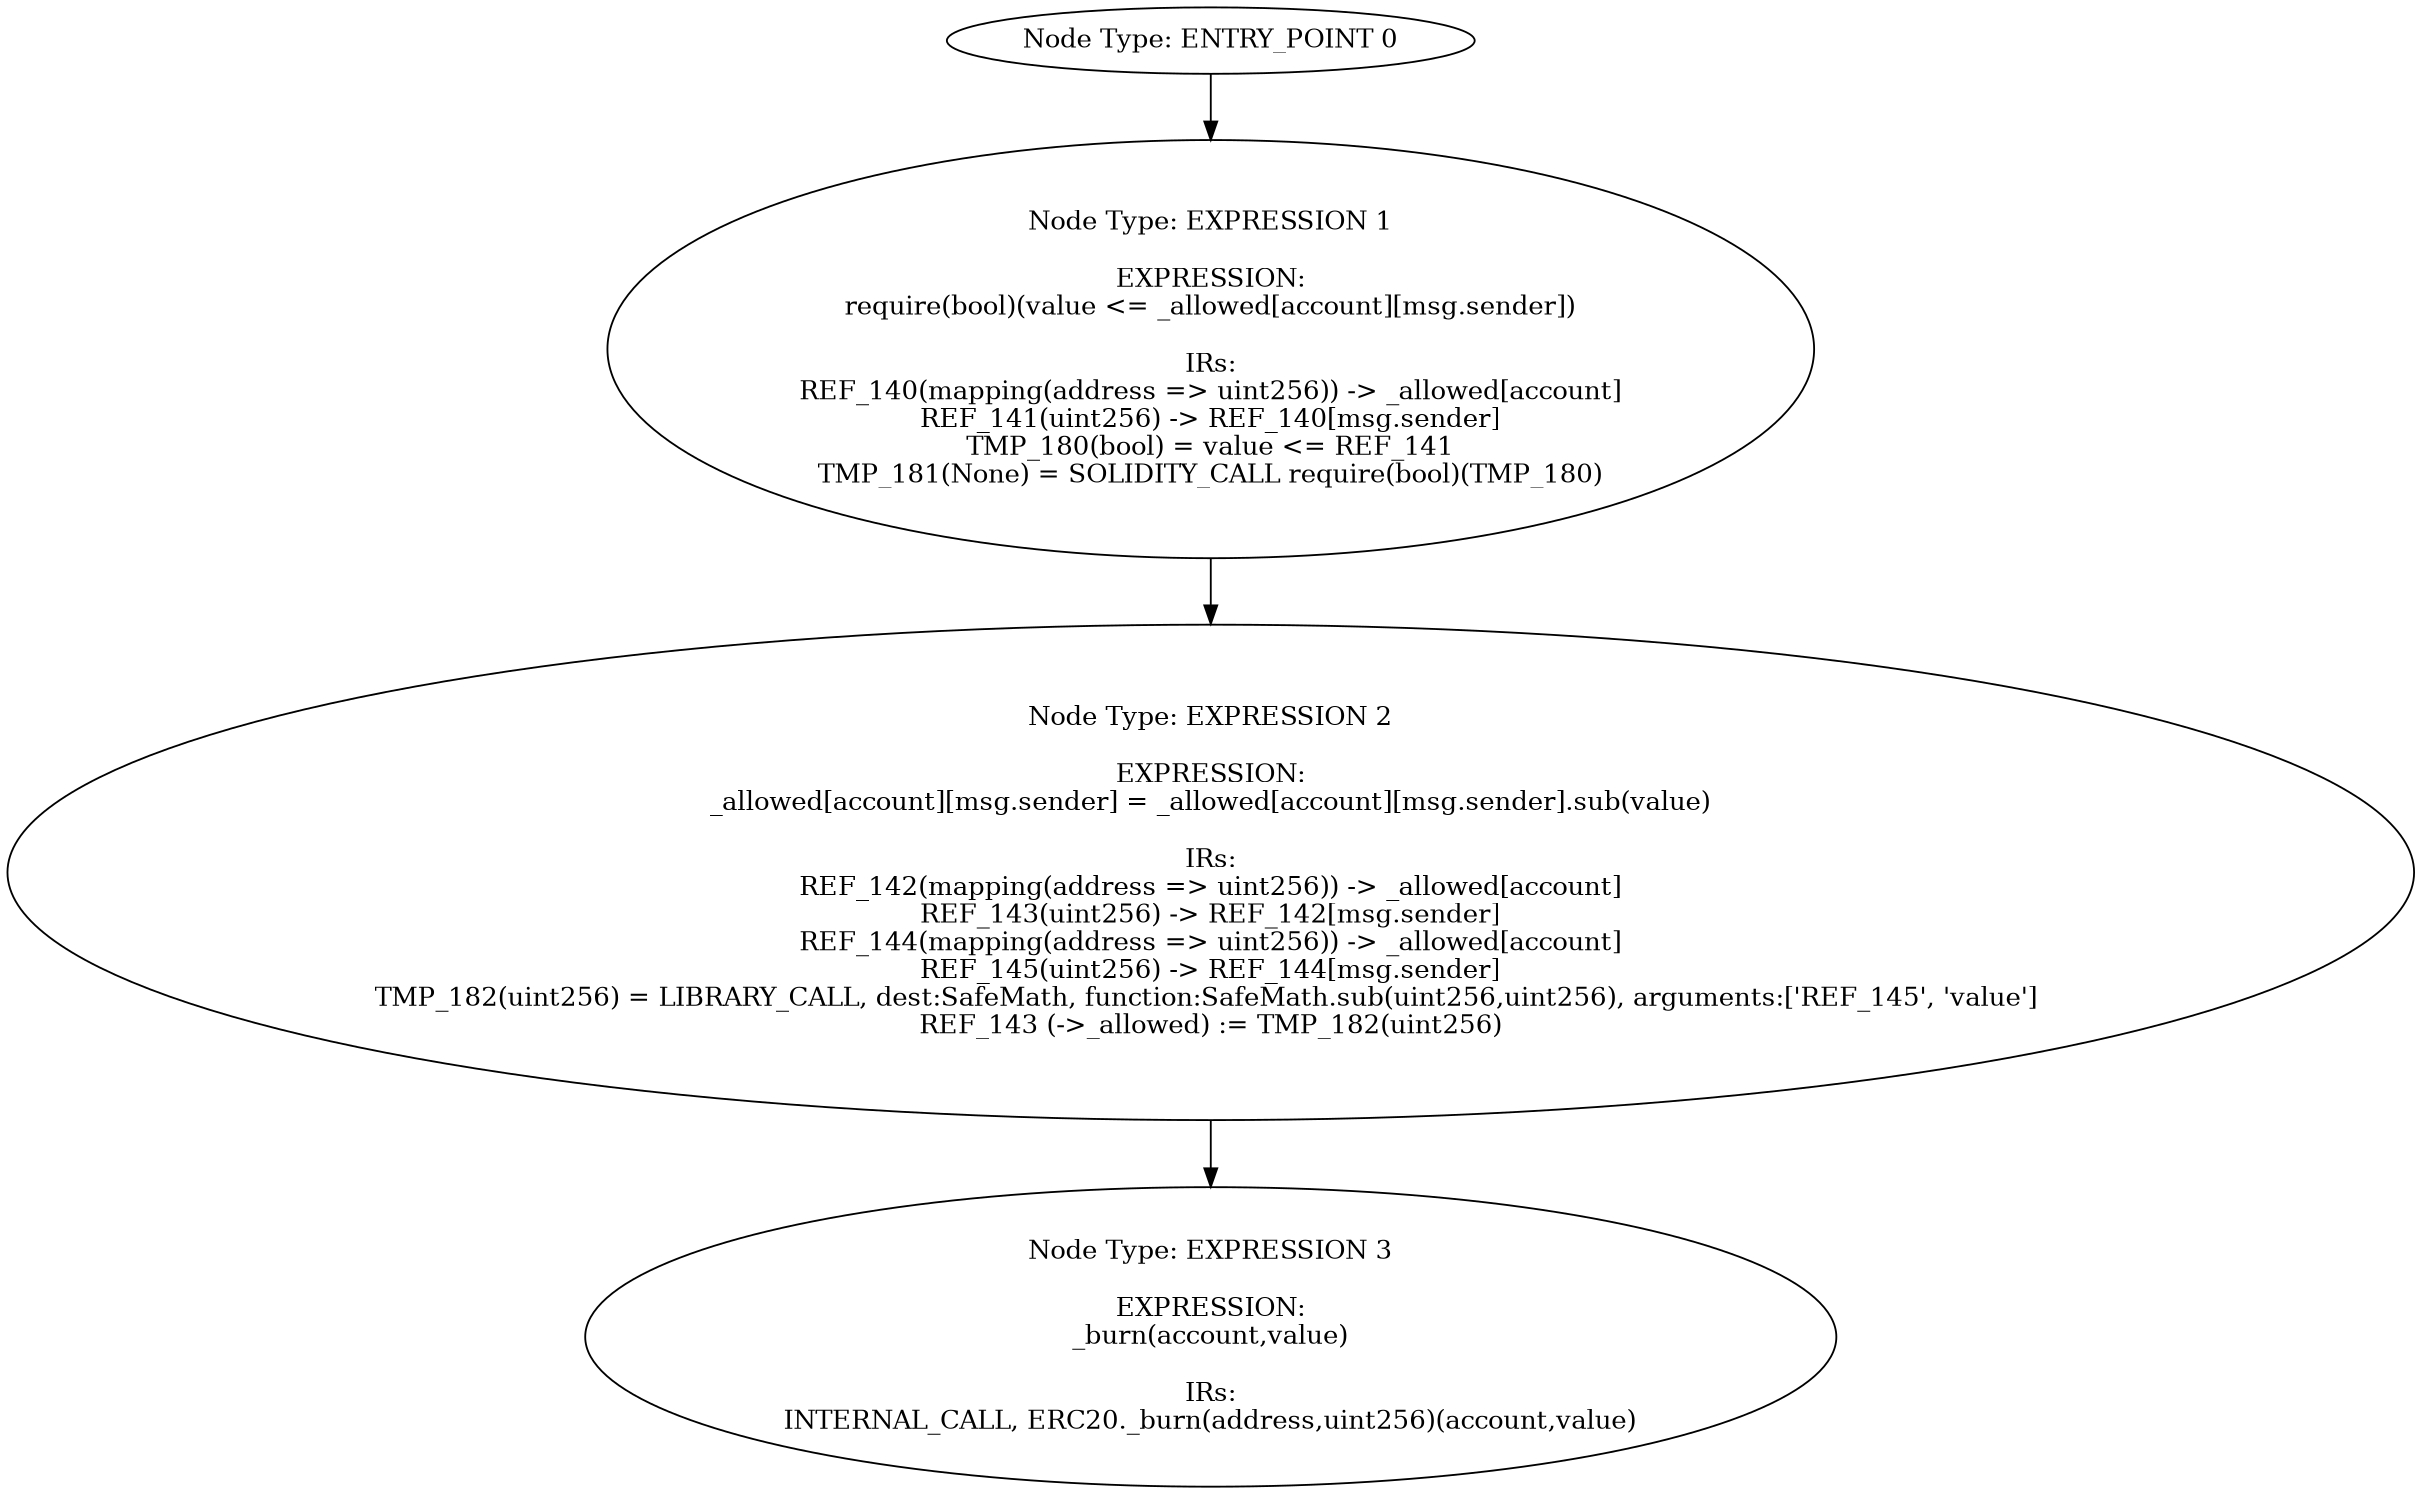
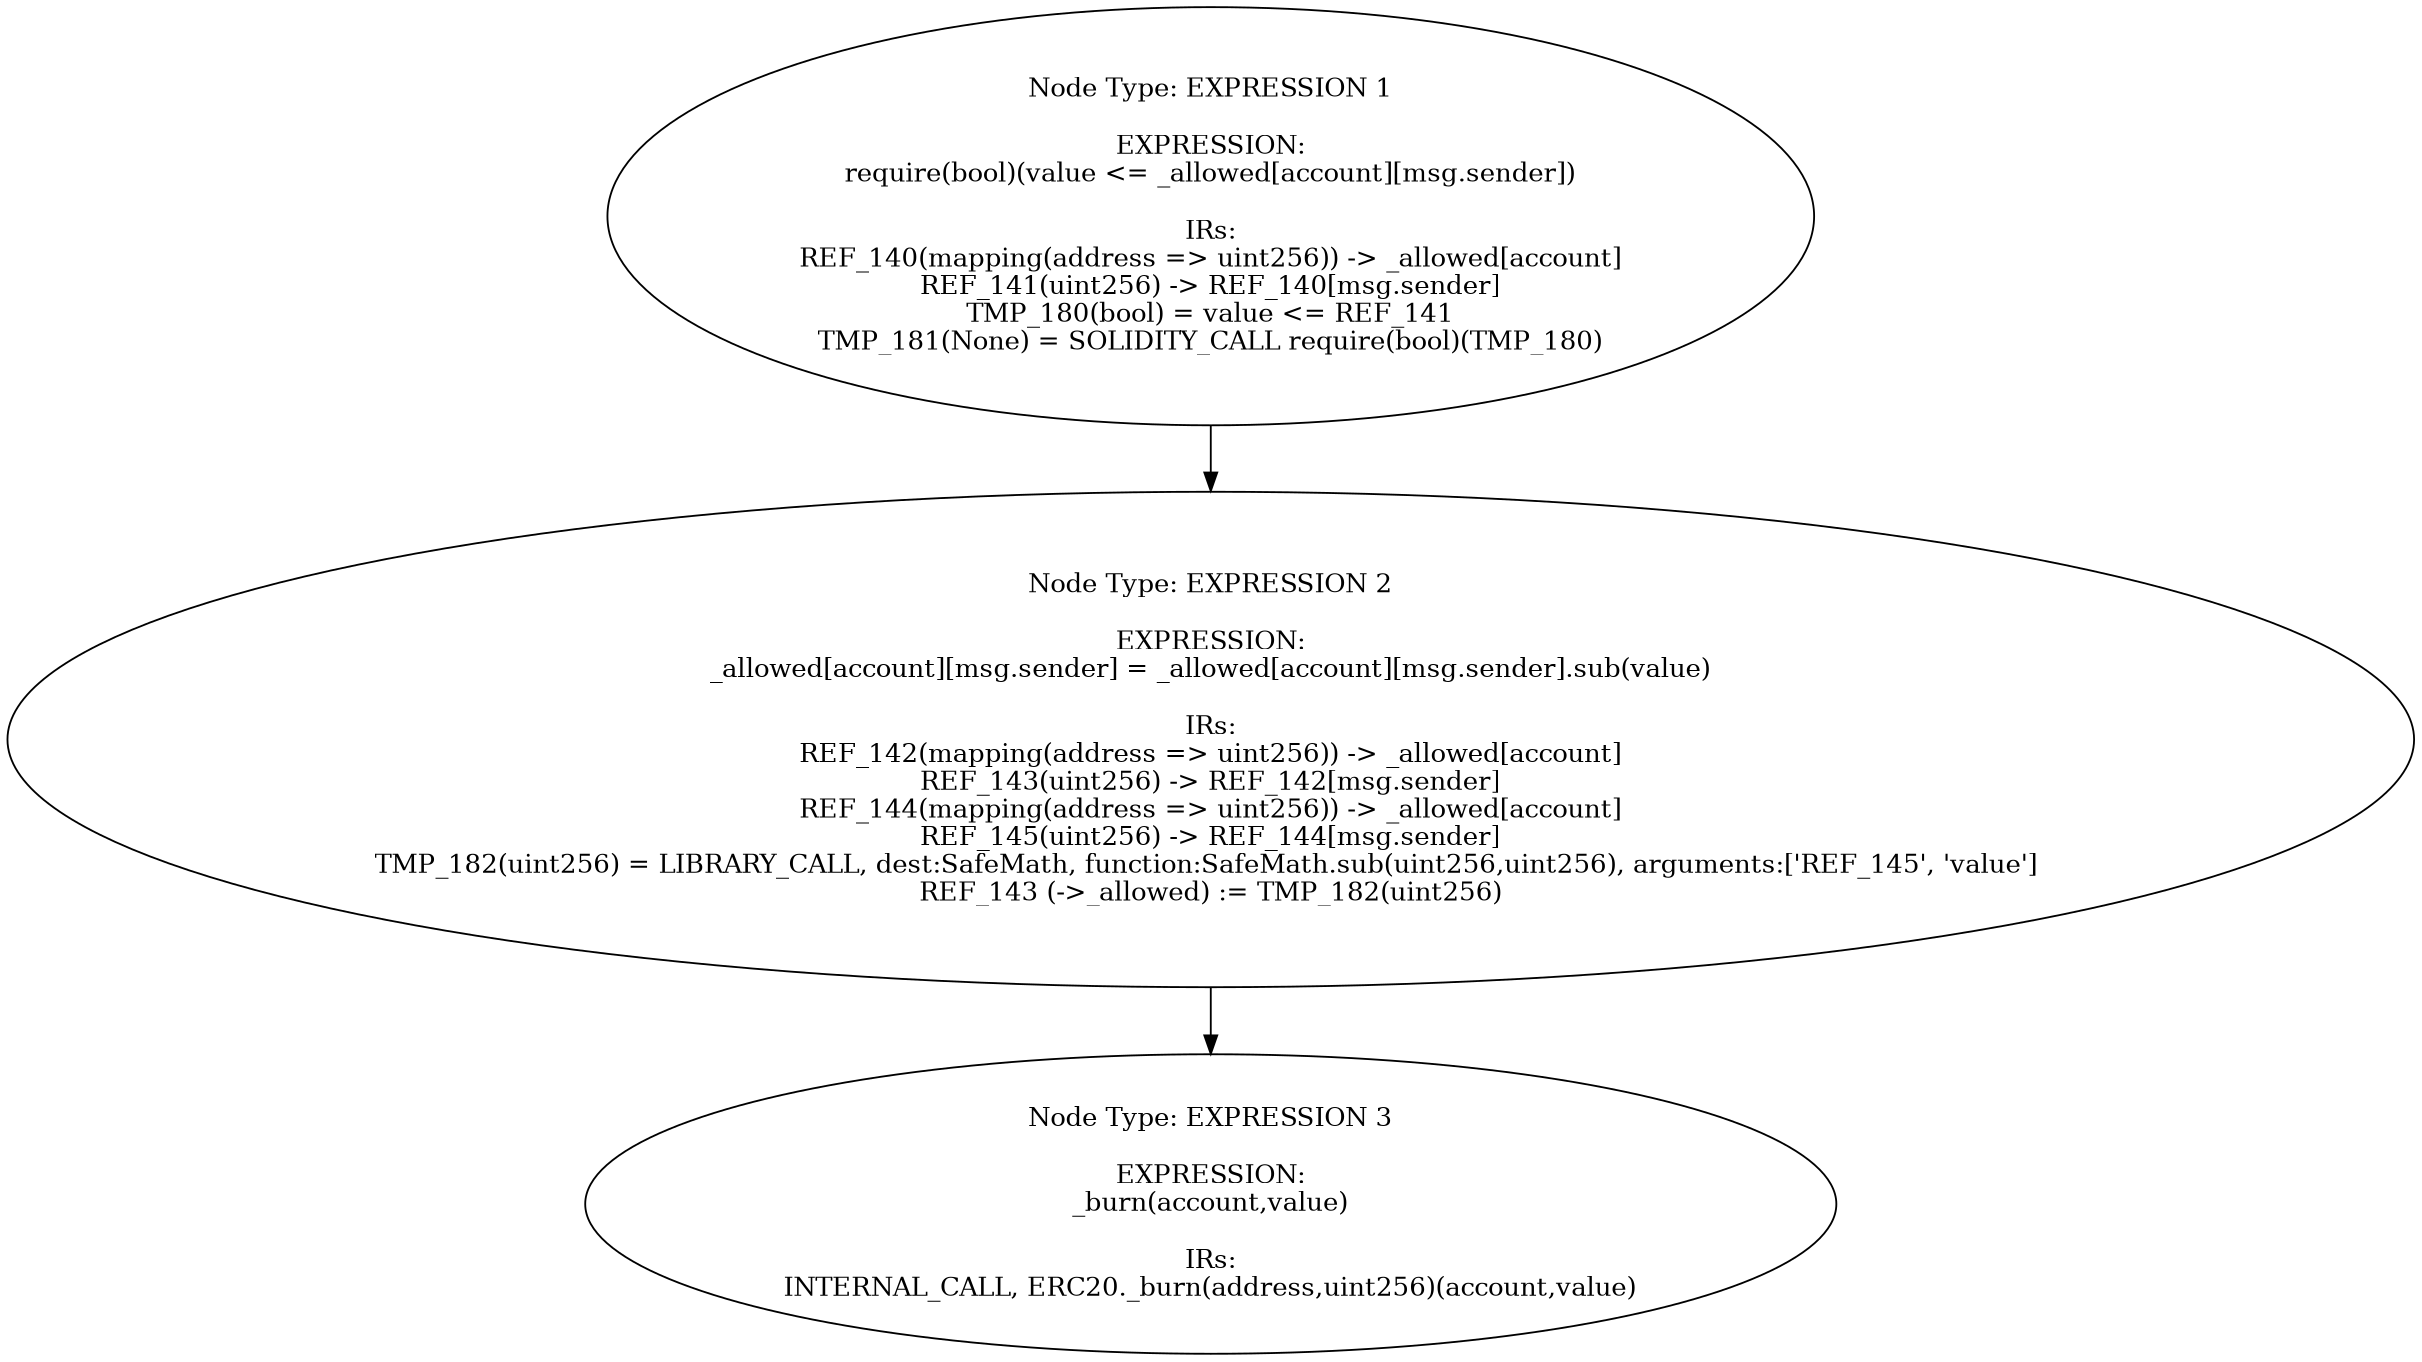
(1211, 41) -> none
